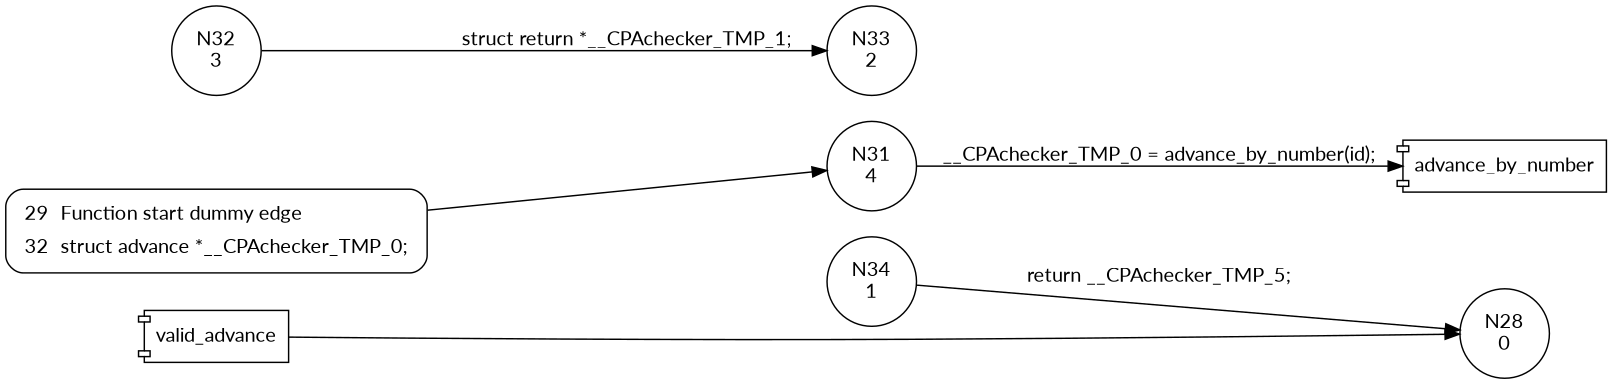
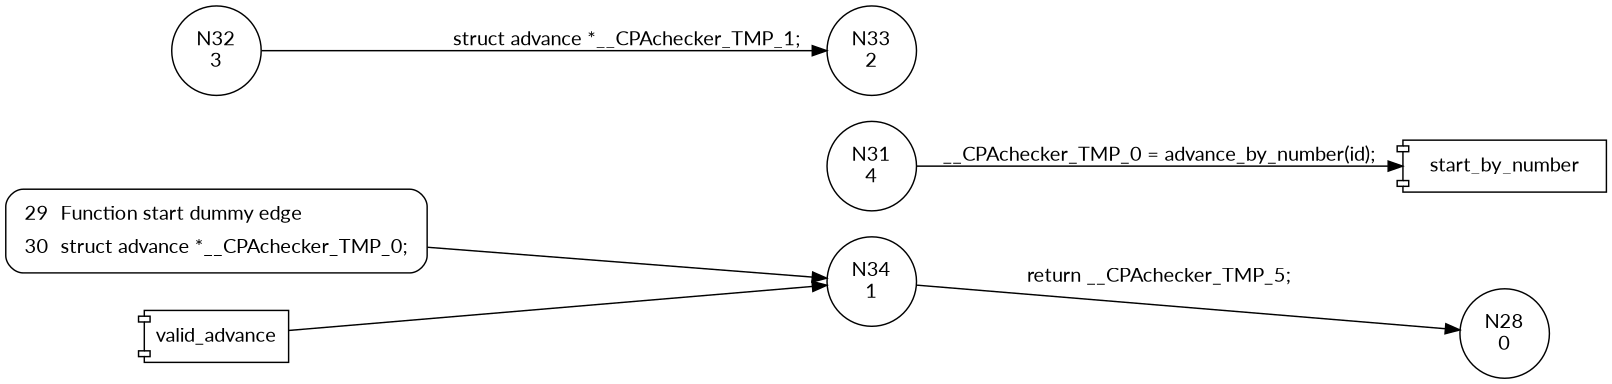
(627, 40) -> (627, 40)
(1505, 166) -> (1505, 166)
(620, 191) -> (620, 262)
(37, 247) -> (37, 247)
(867, 339) -> (551, 308)
